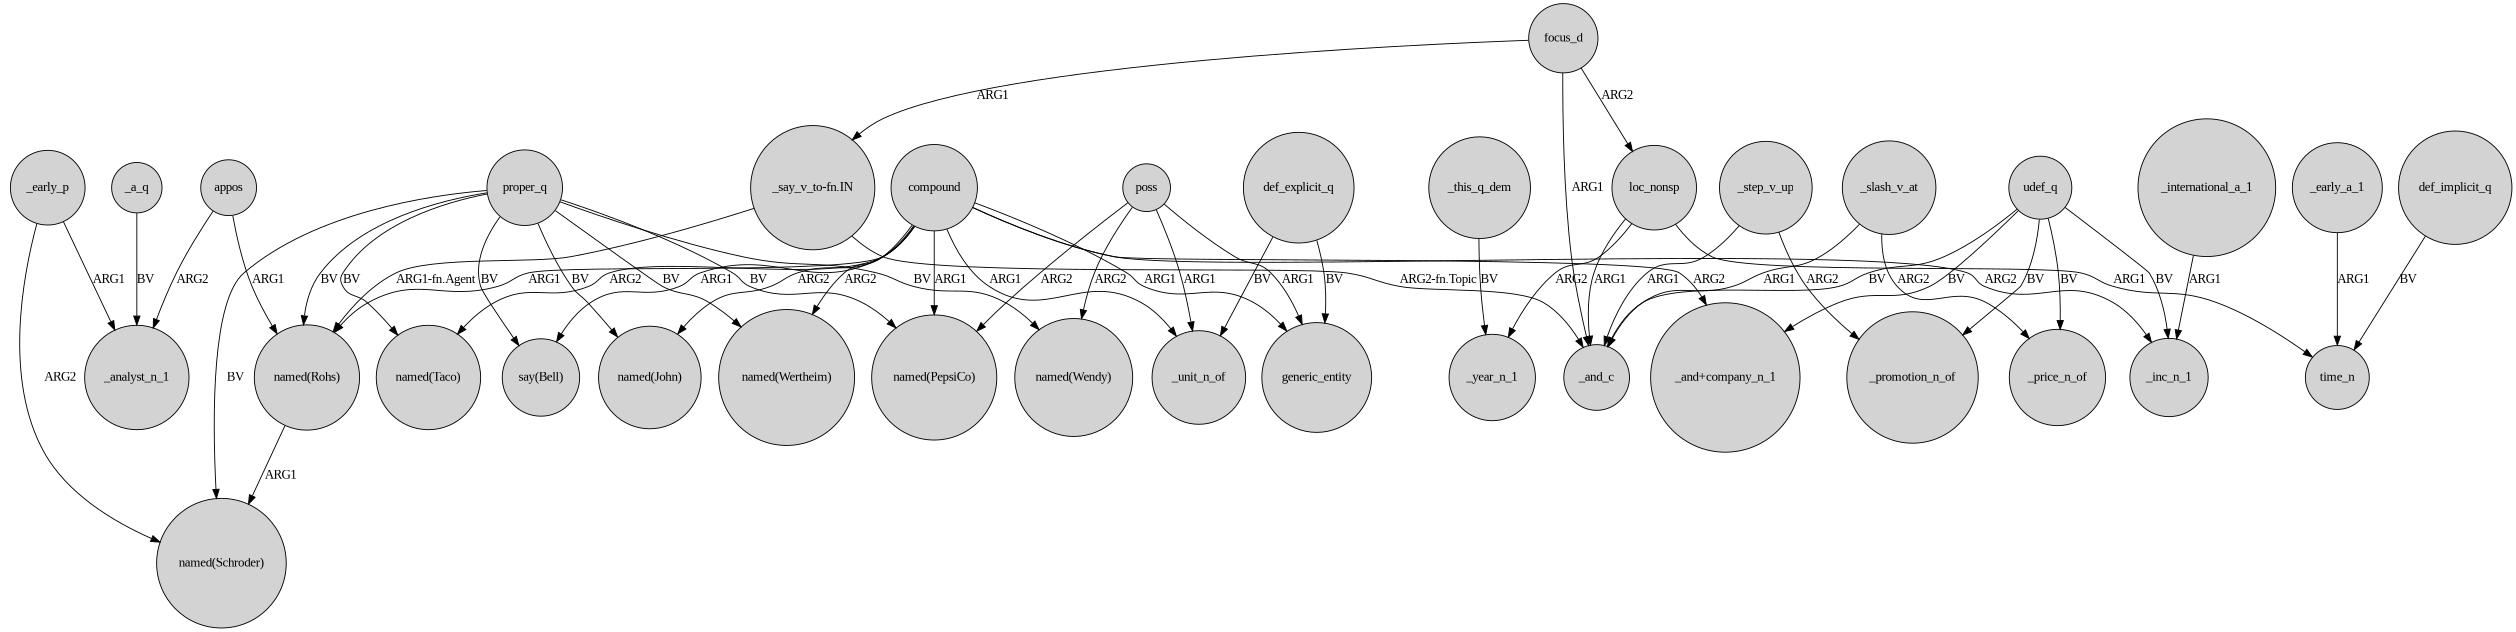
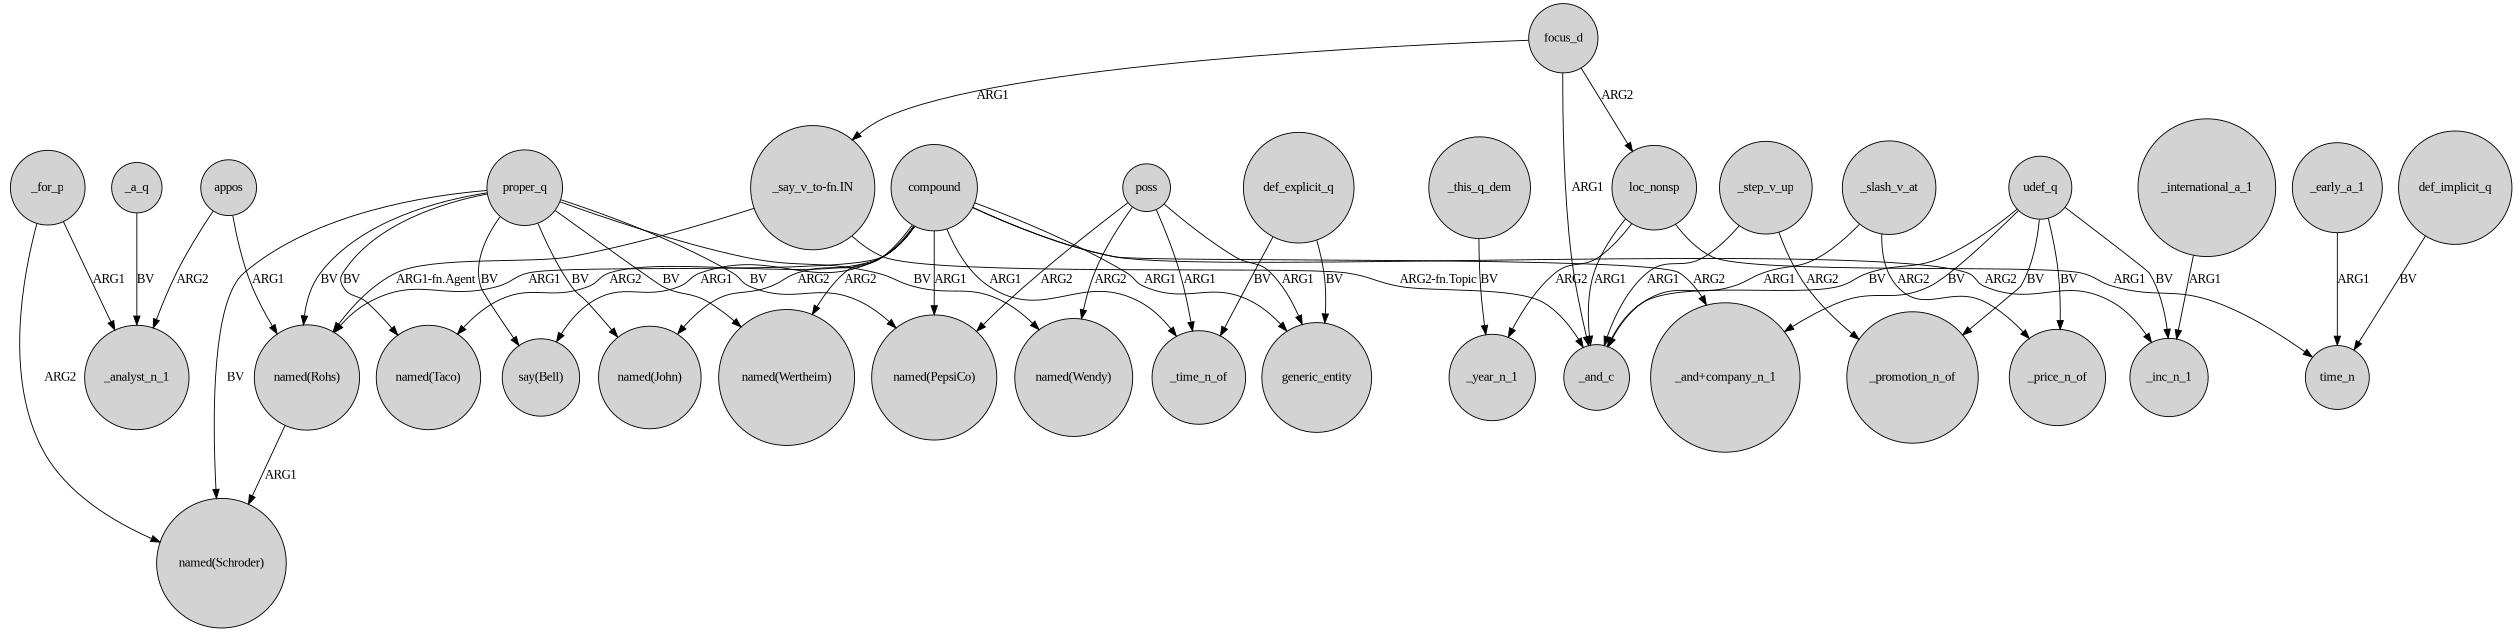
(48, 188) -> (48, 188)
(1199, 377) -> (1199, 377)
